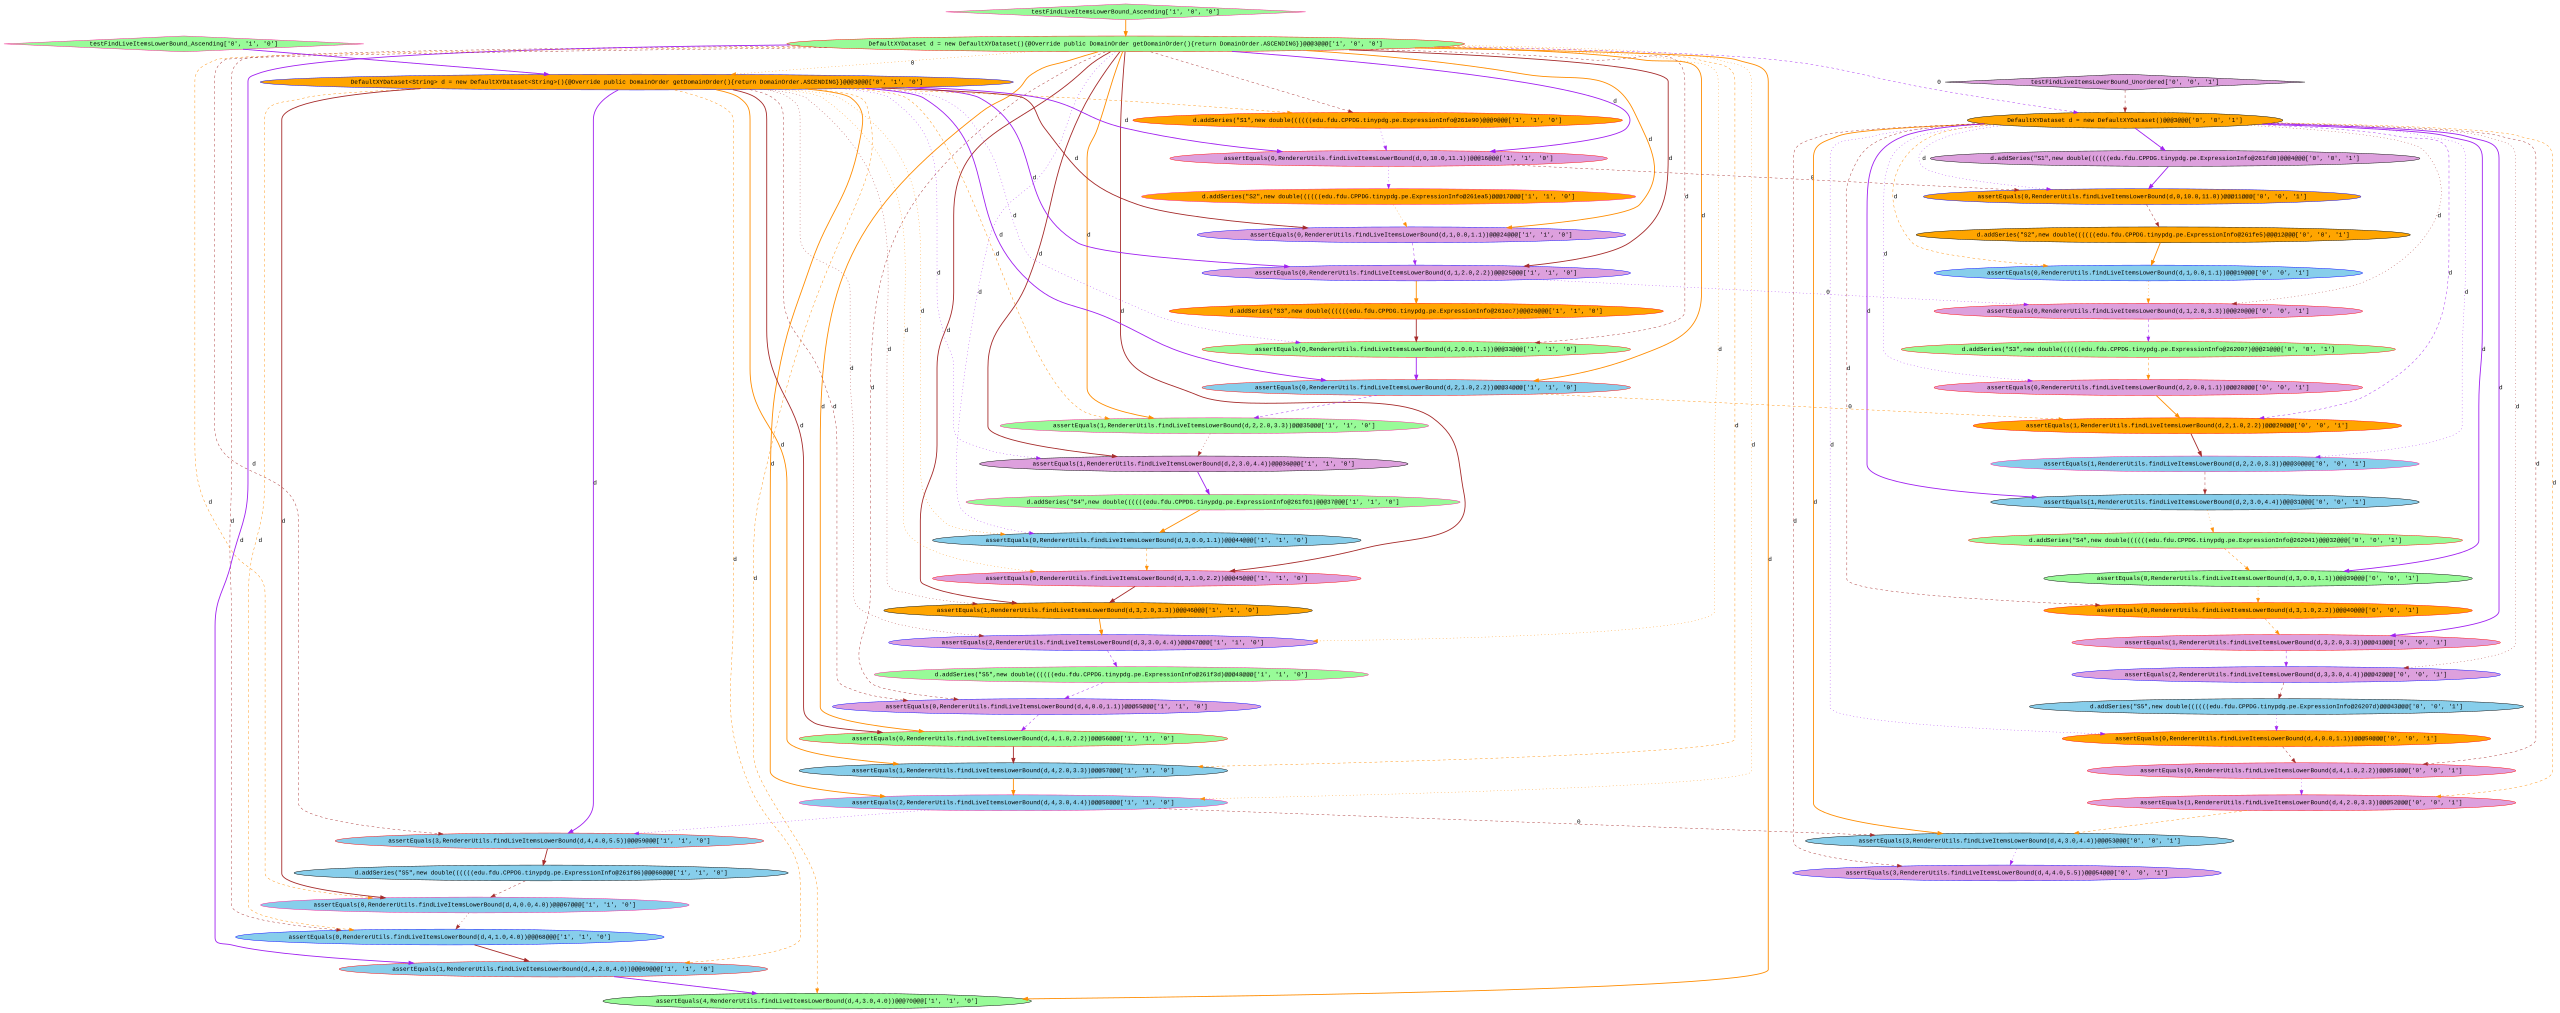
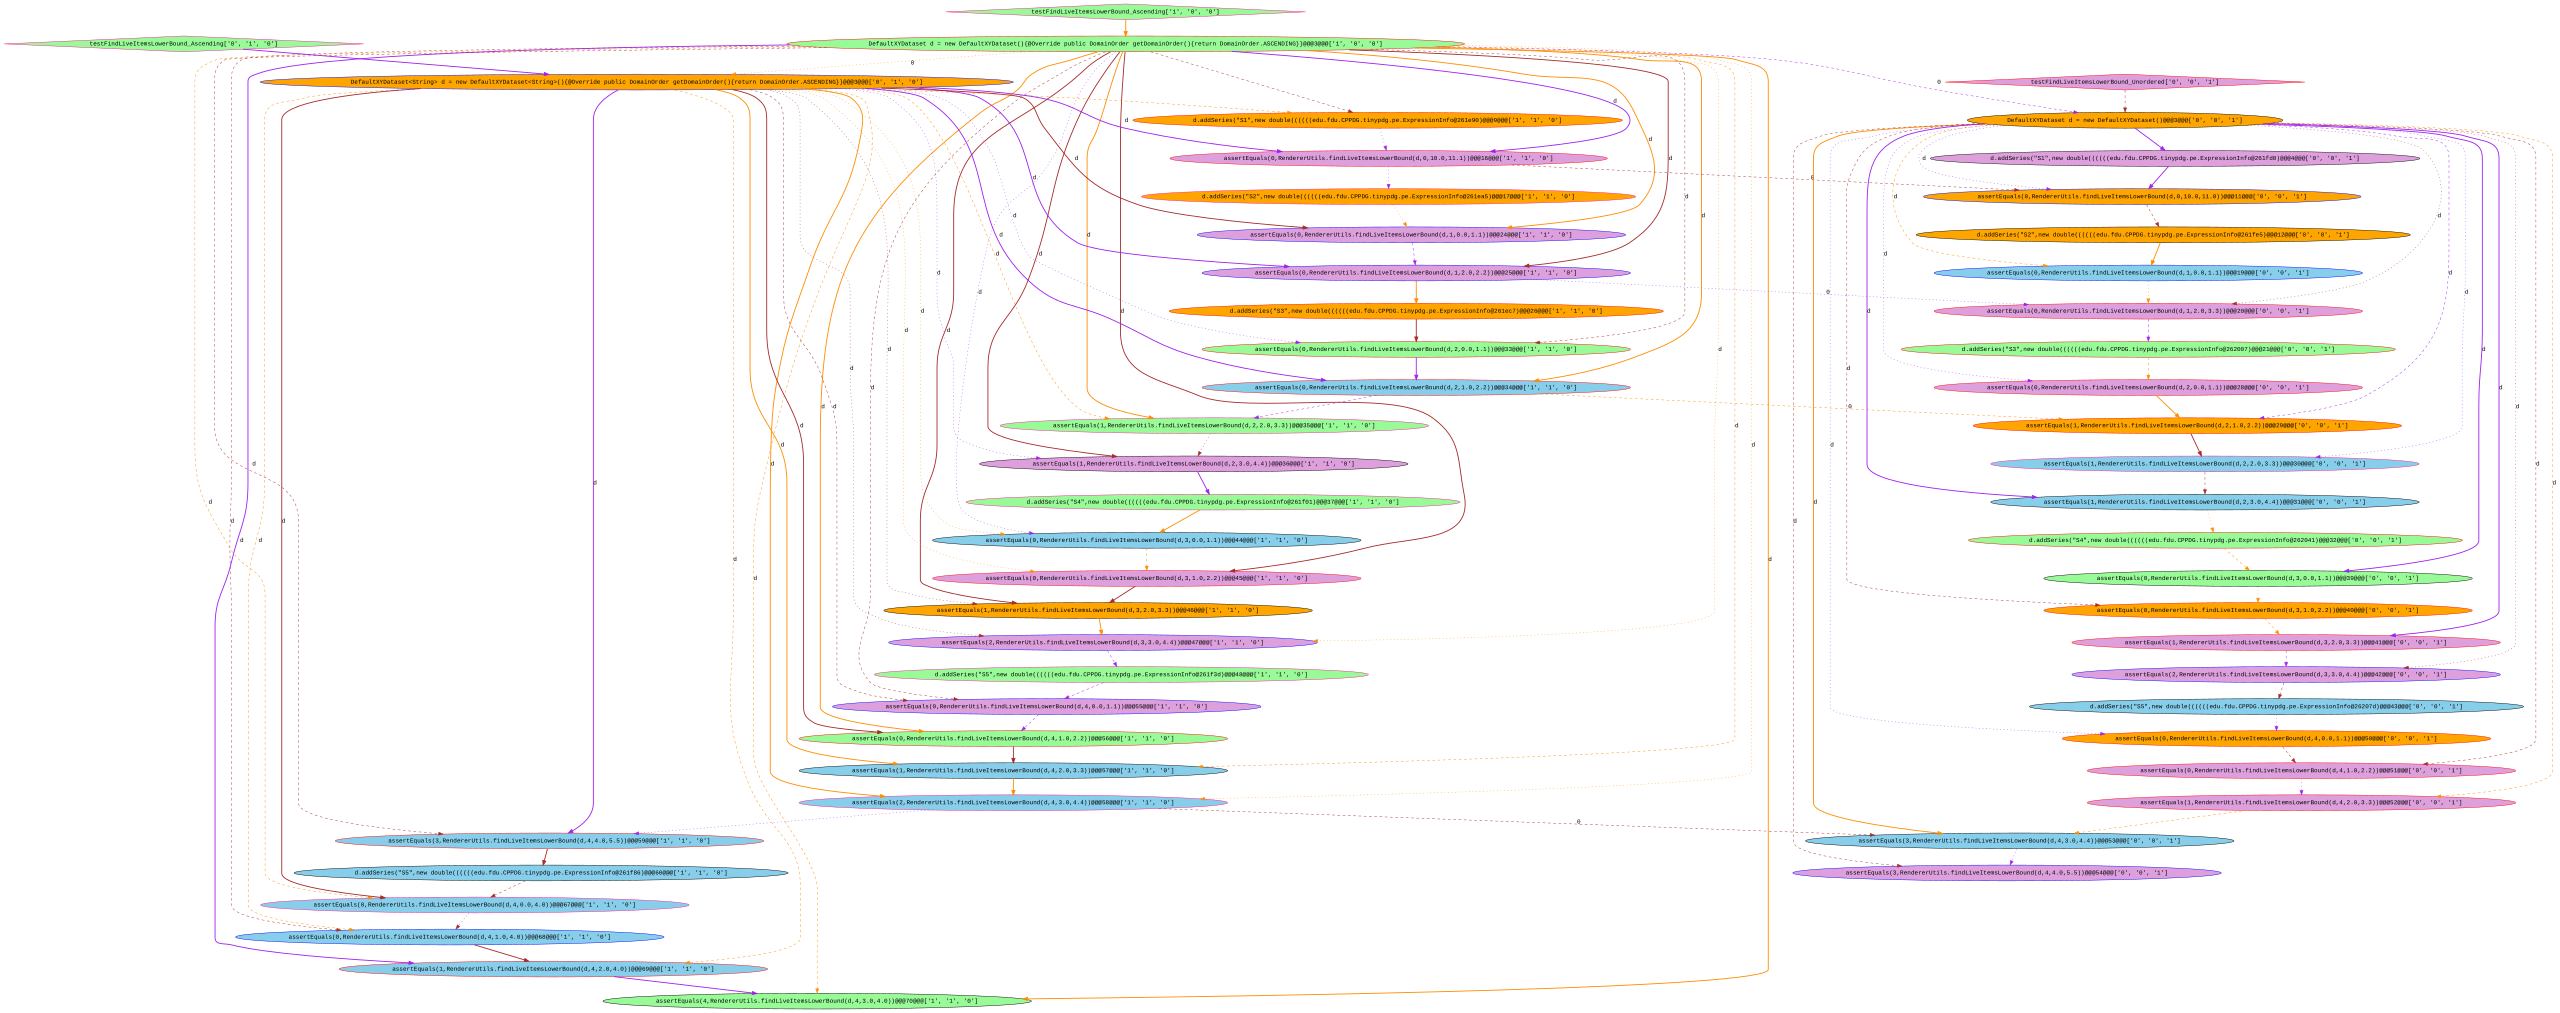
(2125, 82) -> (2125, 82)
